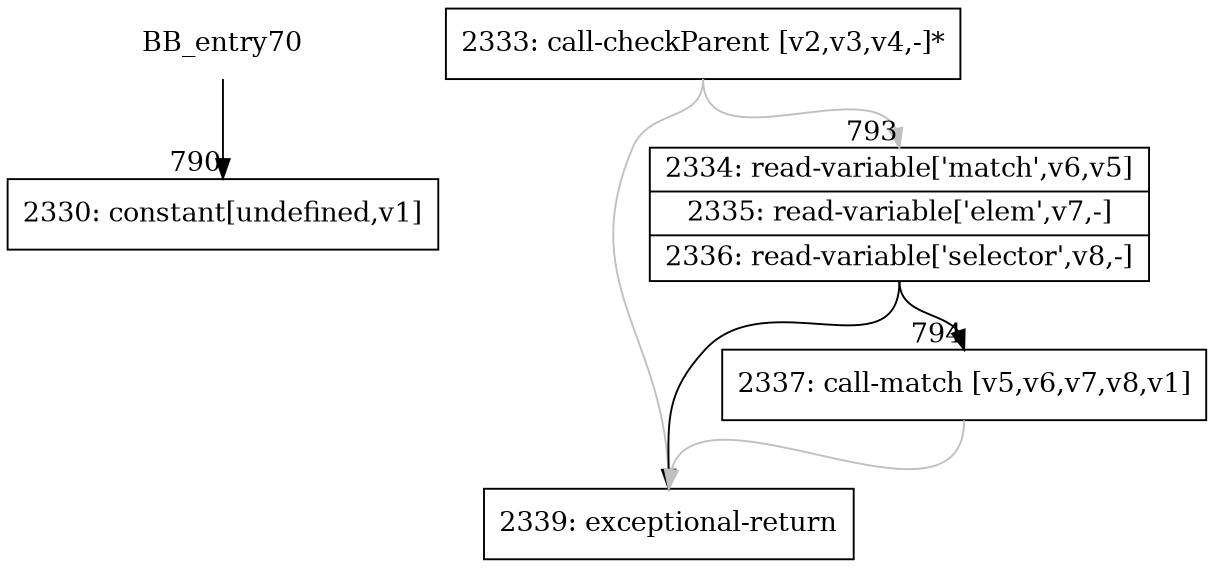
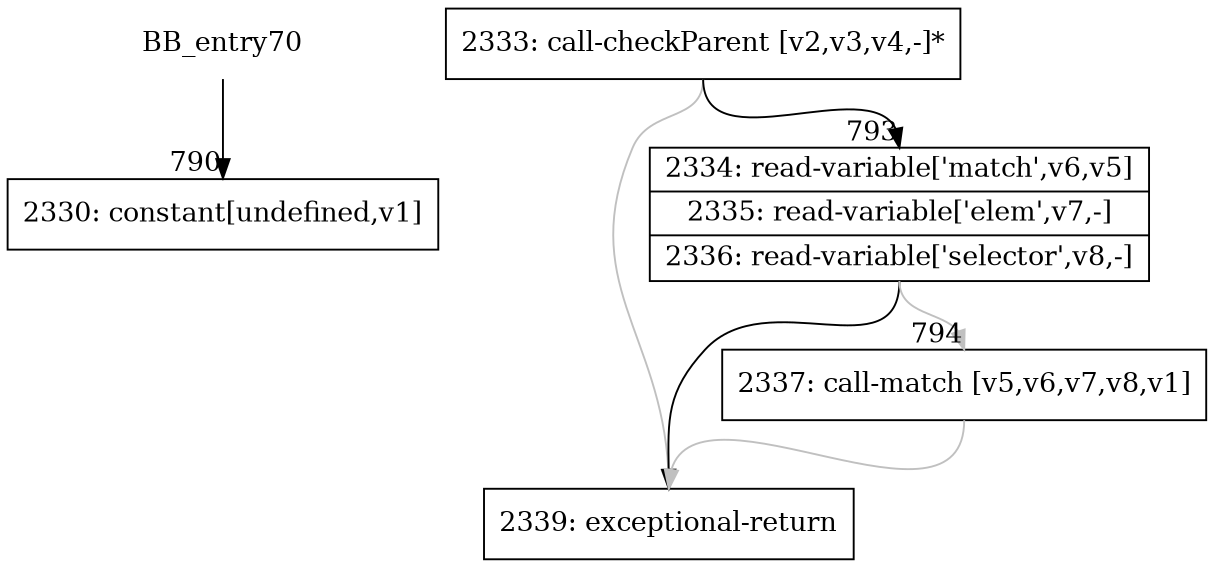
(792, 115) -> (792, 115)
(923, 312) -> (923, 312)
